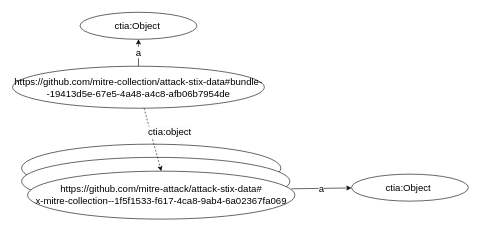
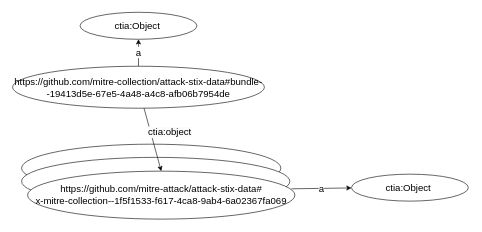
(155, 149) -> (155, 149)
